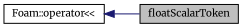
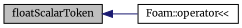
(127, 14) -> (125, 14)
